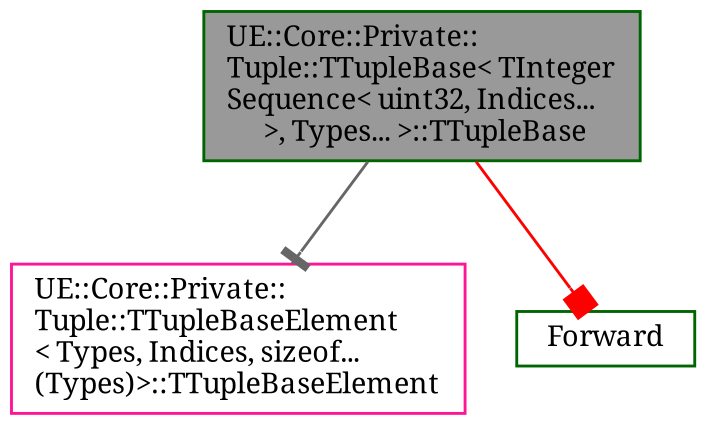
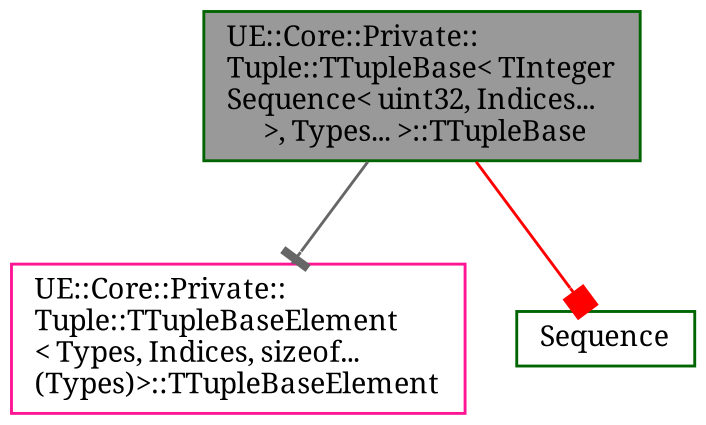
(606, 339) -> (606, 339)
